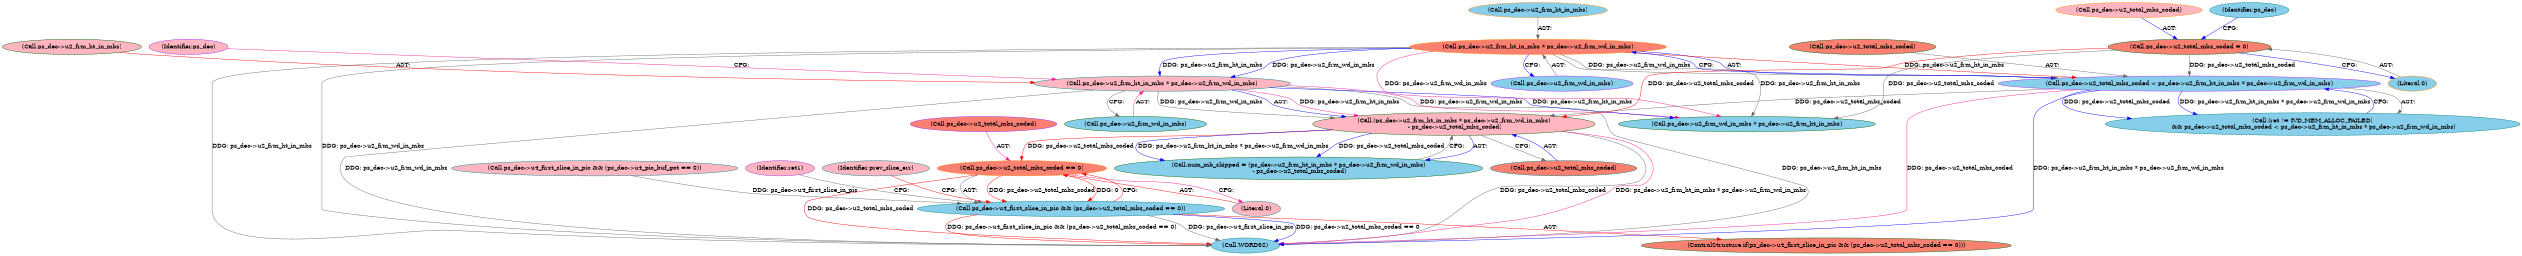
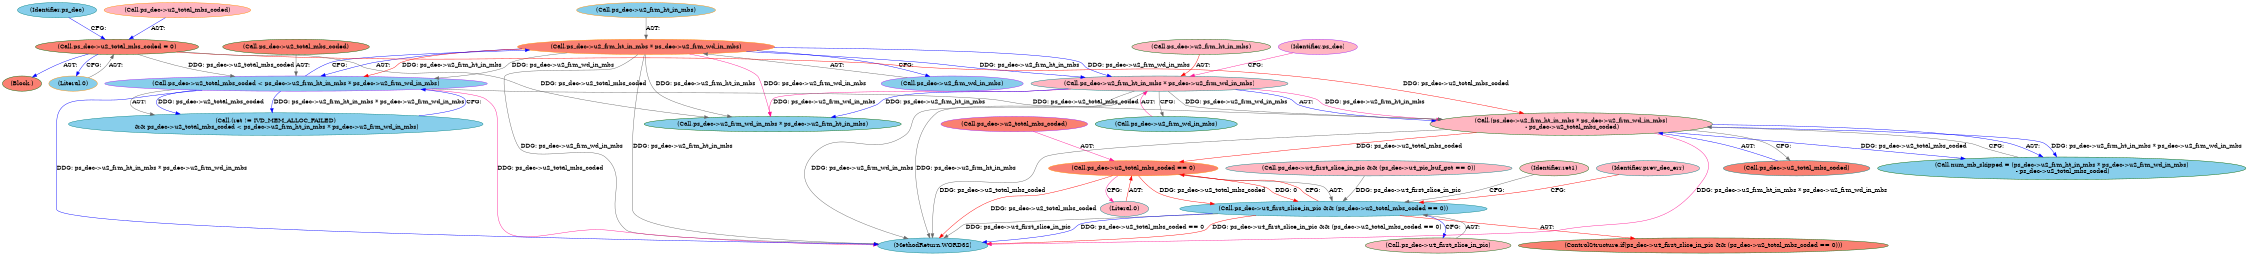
none -> (22, 84)
(780, 168) -> (1554, 168)
(876, 168) -> (1648, 168)
(1245, 246) -> (933, 246)
none -> (1438, 246)
